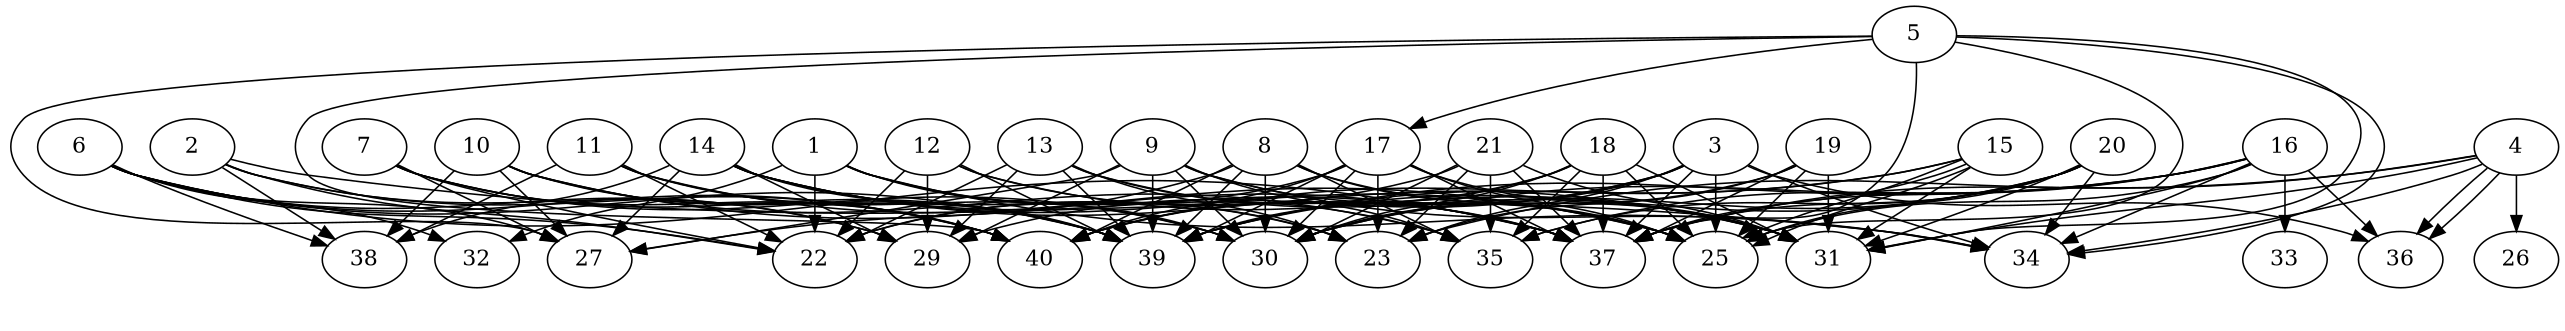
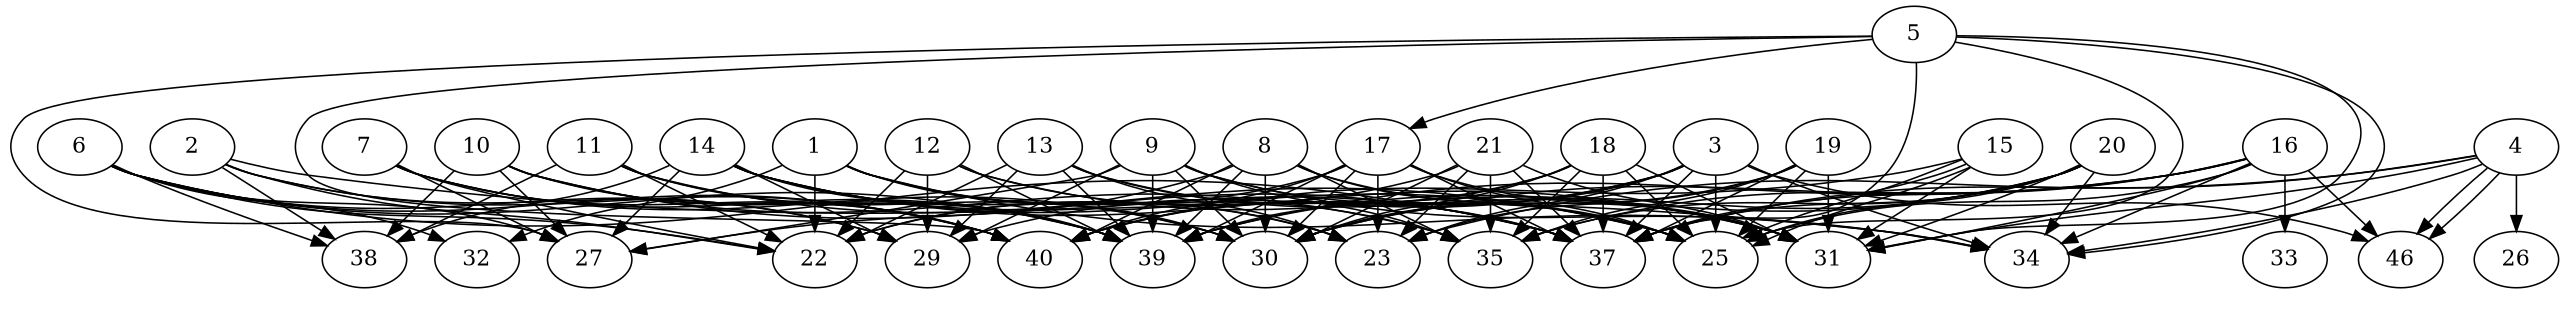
(1580, 192) -> none
none -> (1667, 202)
(2401, 260) -> (2401, 260)
